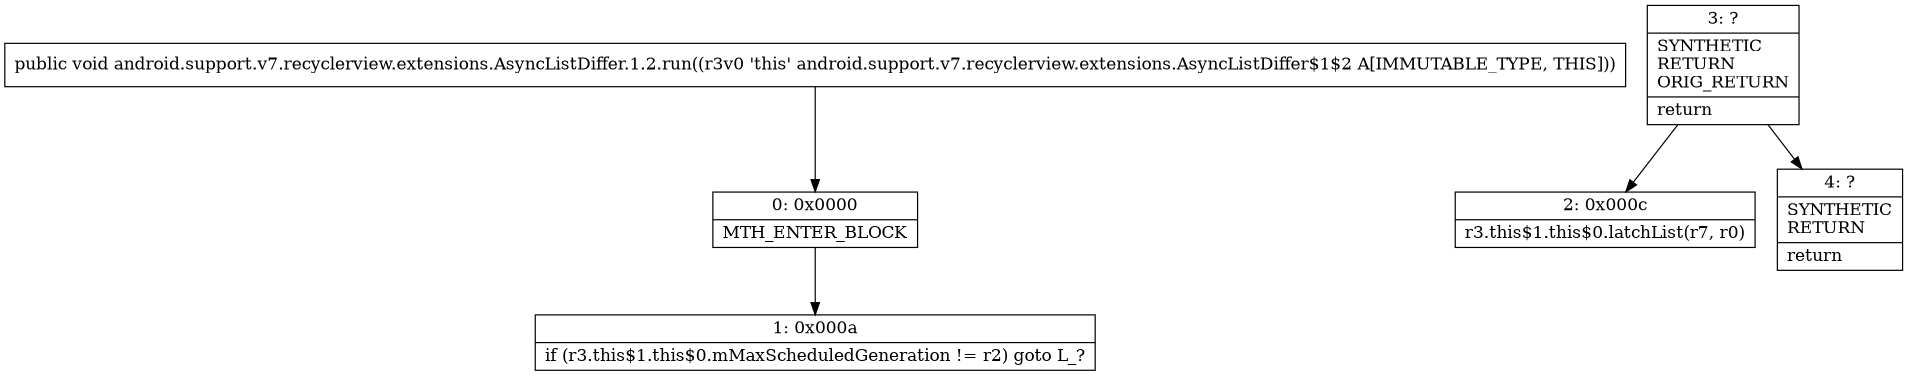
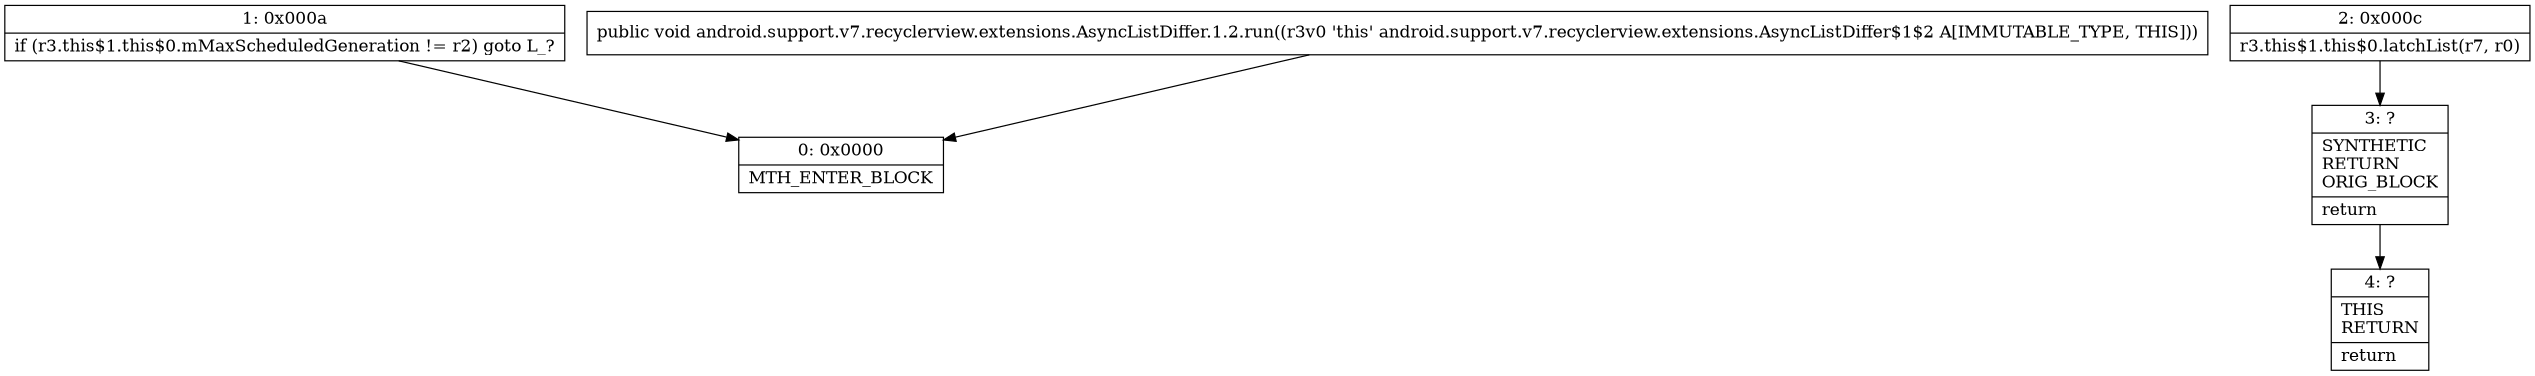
(1723, 82) -> (2380, 182)
(1656, 153) -> (2380, 77)
(1840, 210) -> (2363, 310)
(815, 275) -> (563, 99)
